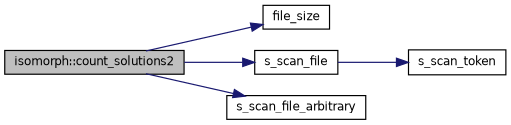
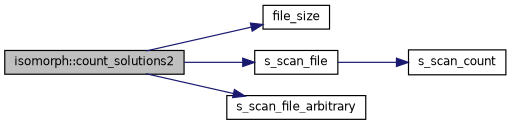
(457, 62) -> (457, 62)
